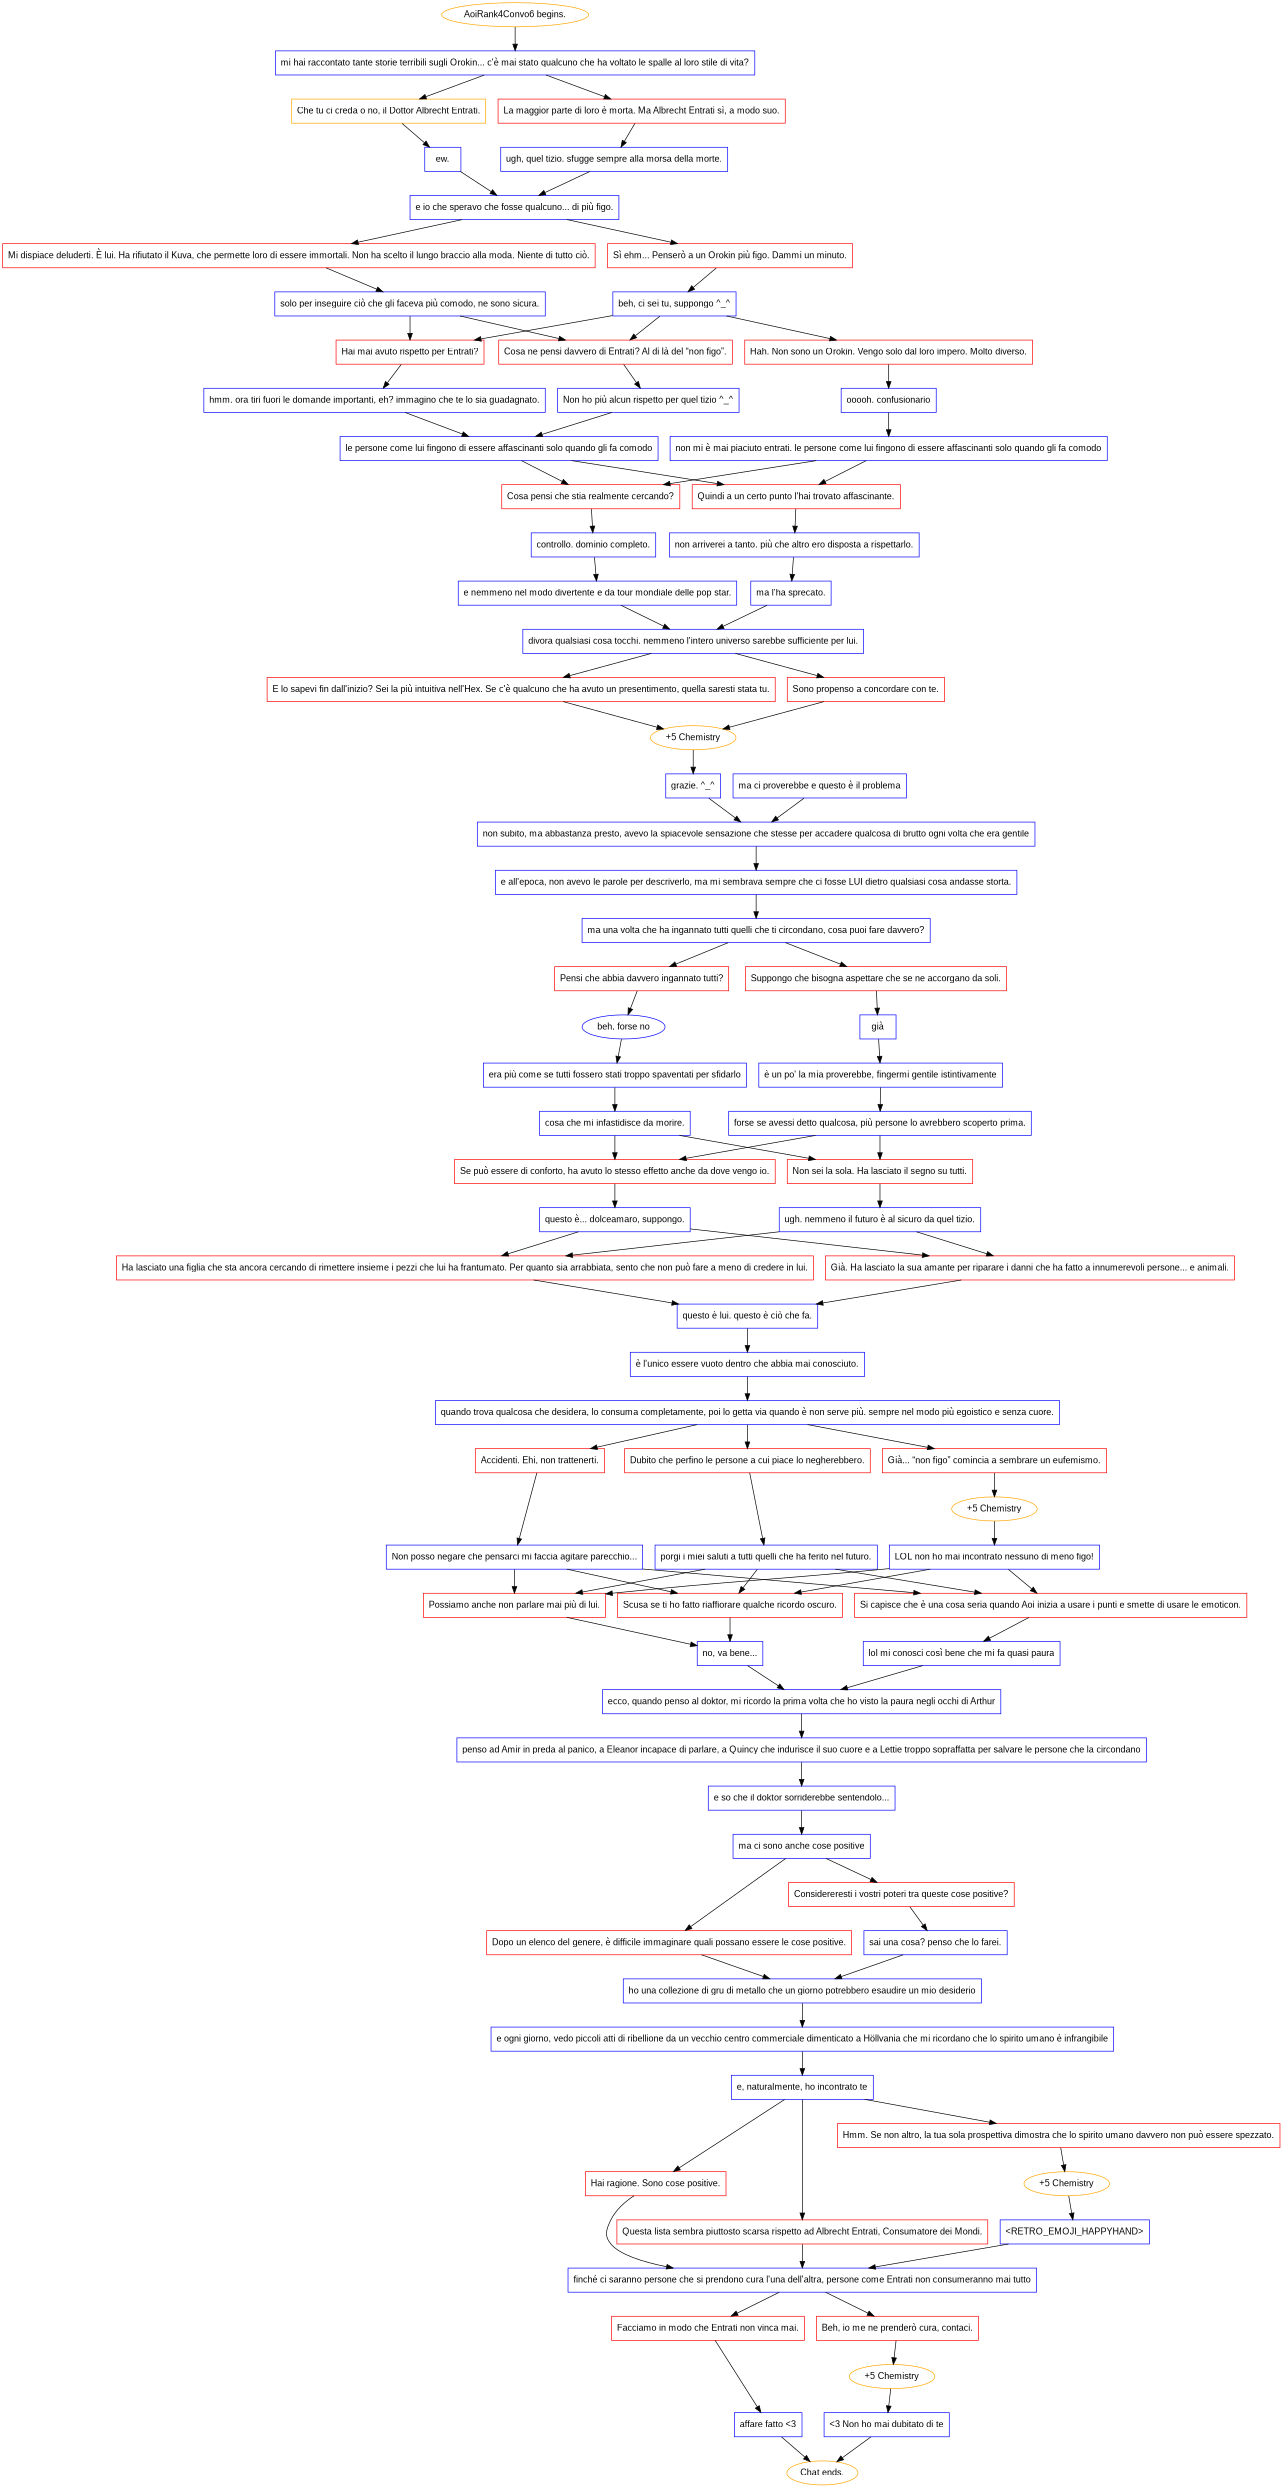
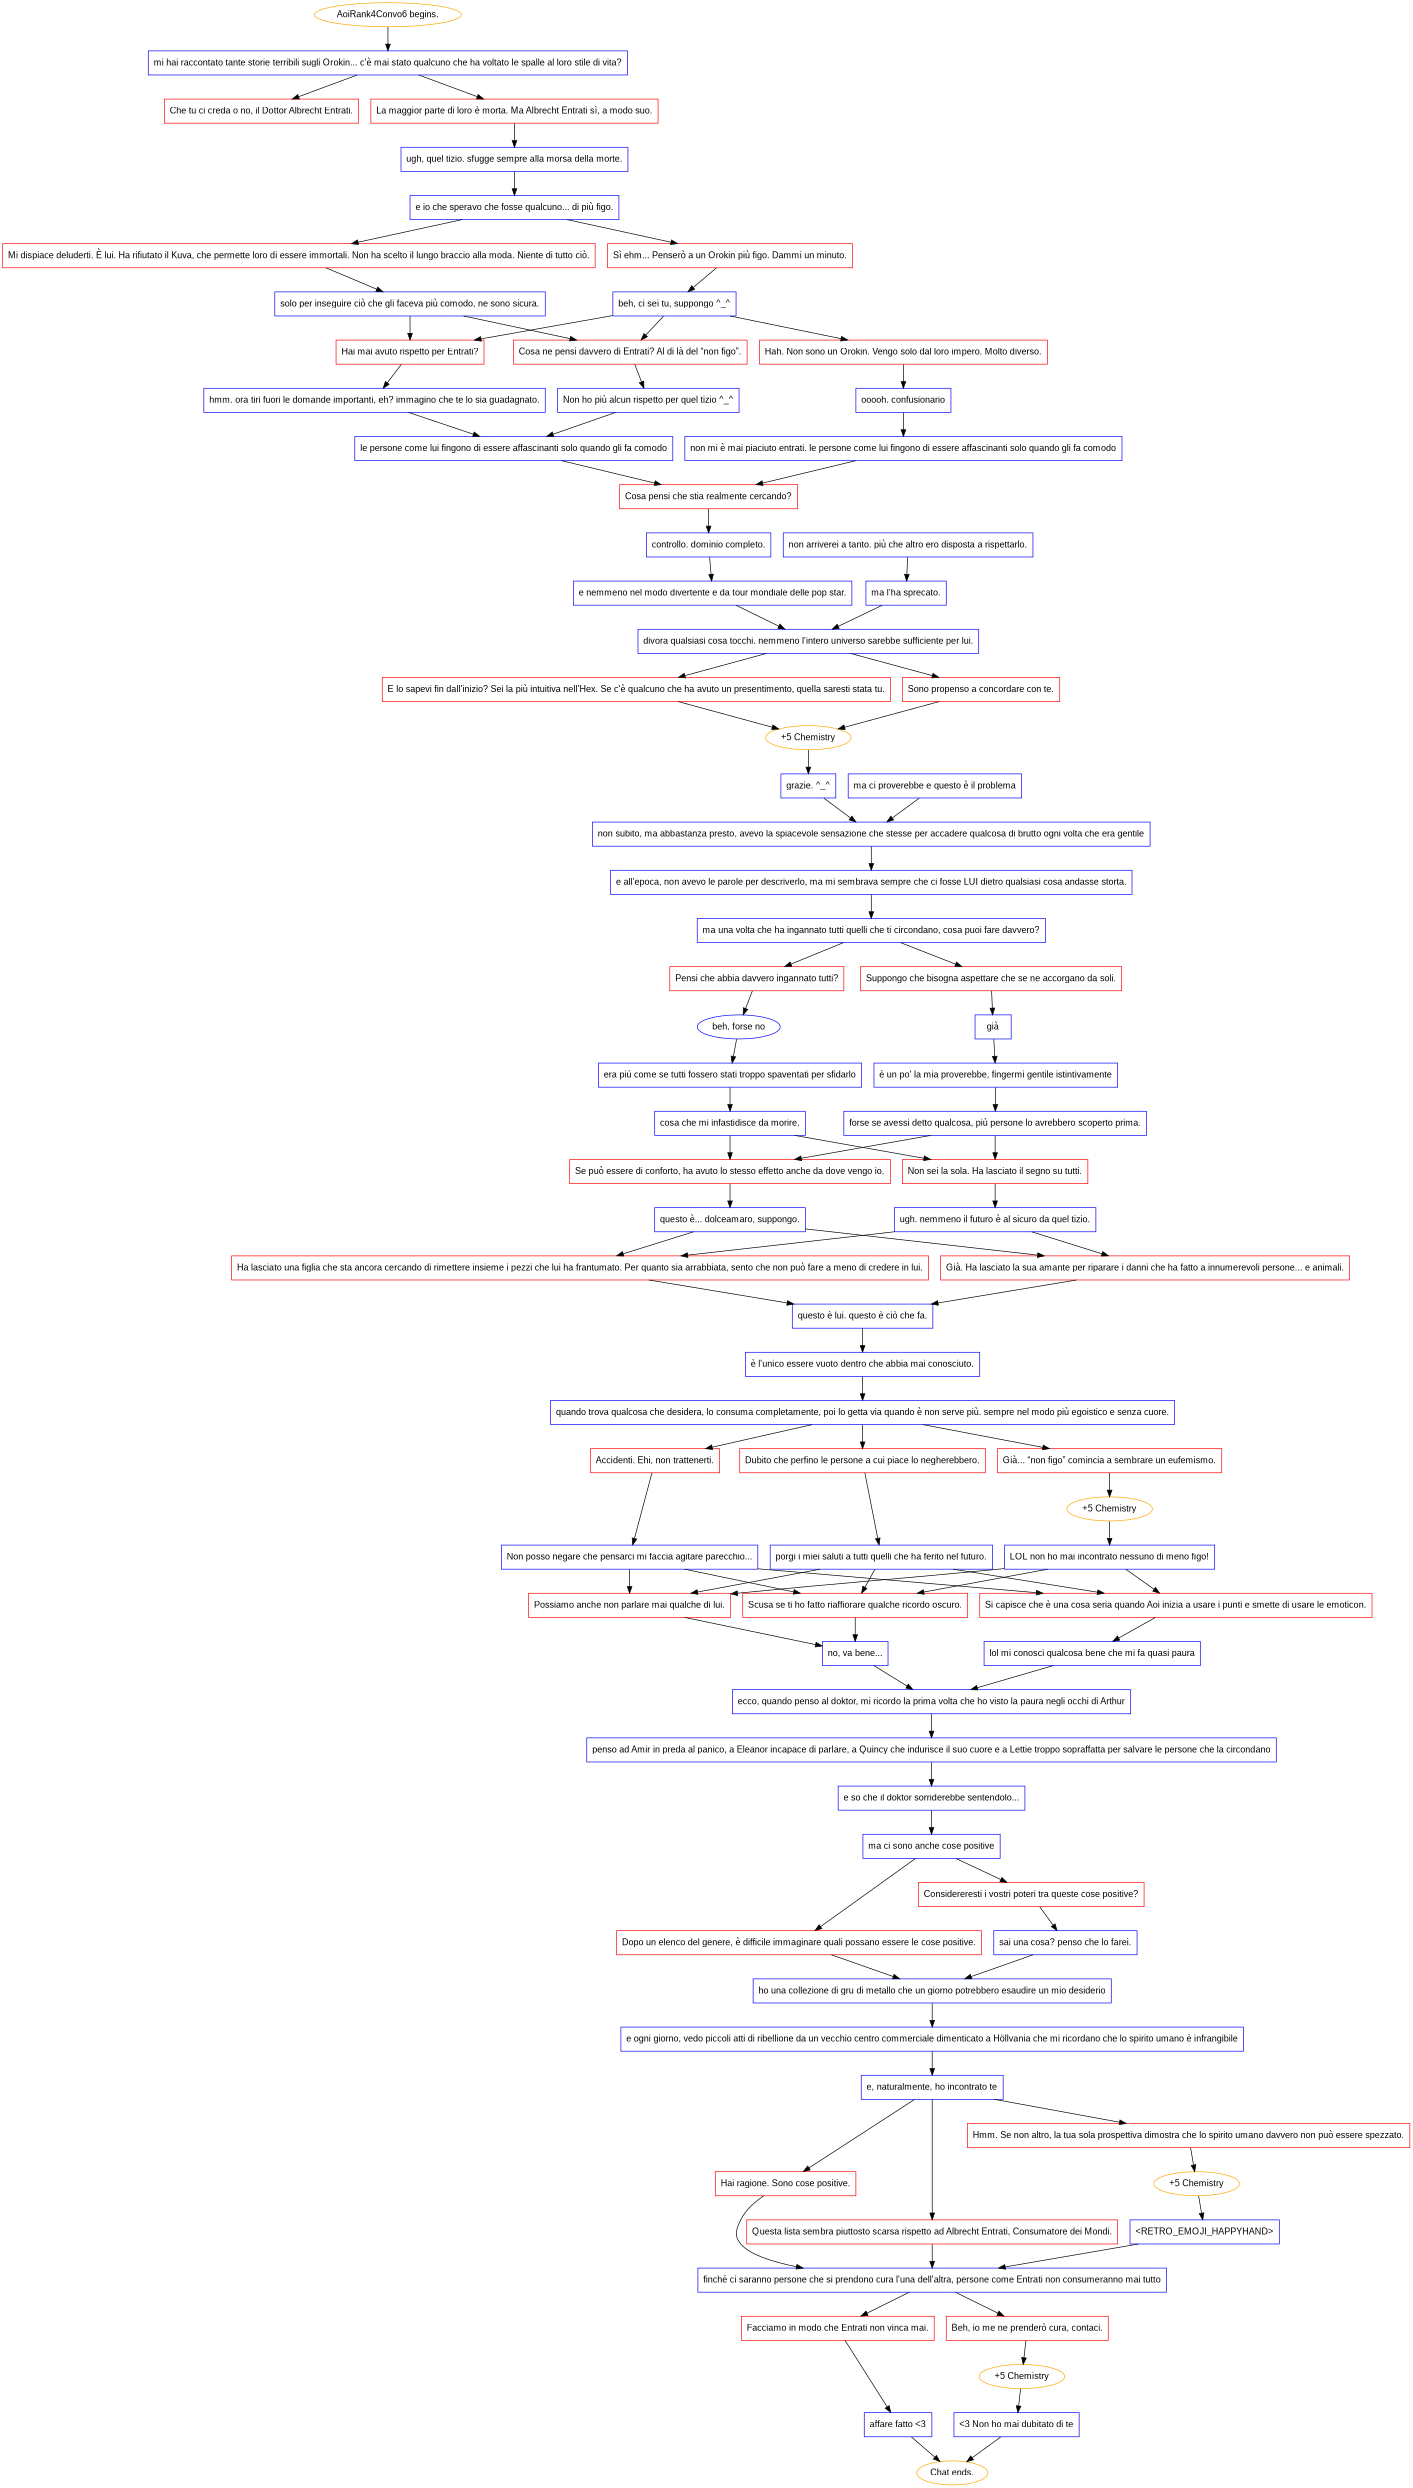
(389, 111) -> (261, 111)
(443, 159) -> none
(796, 497) -> none
(514, 1605) -> (630, 1605)
(962, 1654) -> (1092, 1654)
